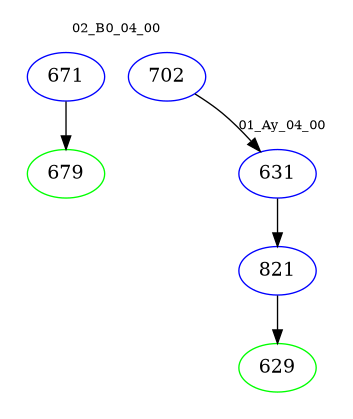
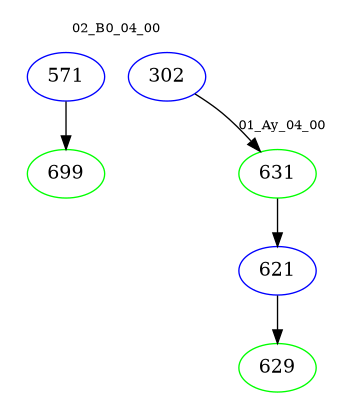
(66, 77) -> (66, 77)
(167, 77) -> (167, 77)
(66, 174) -> (66, 174)
(278, 174) -> (278, 174)
(278, 271) -> (278, 271)
